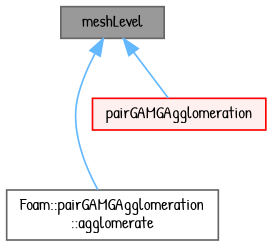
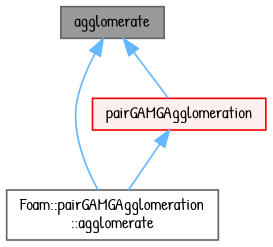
(112, 22) -> (112, 22)
none -> (144, 167)
